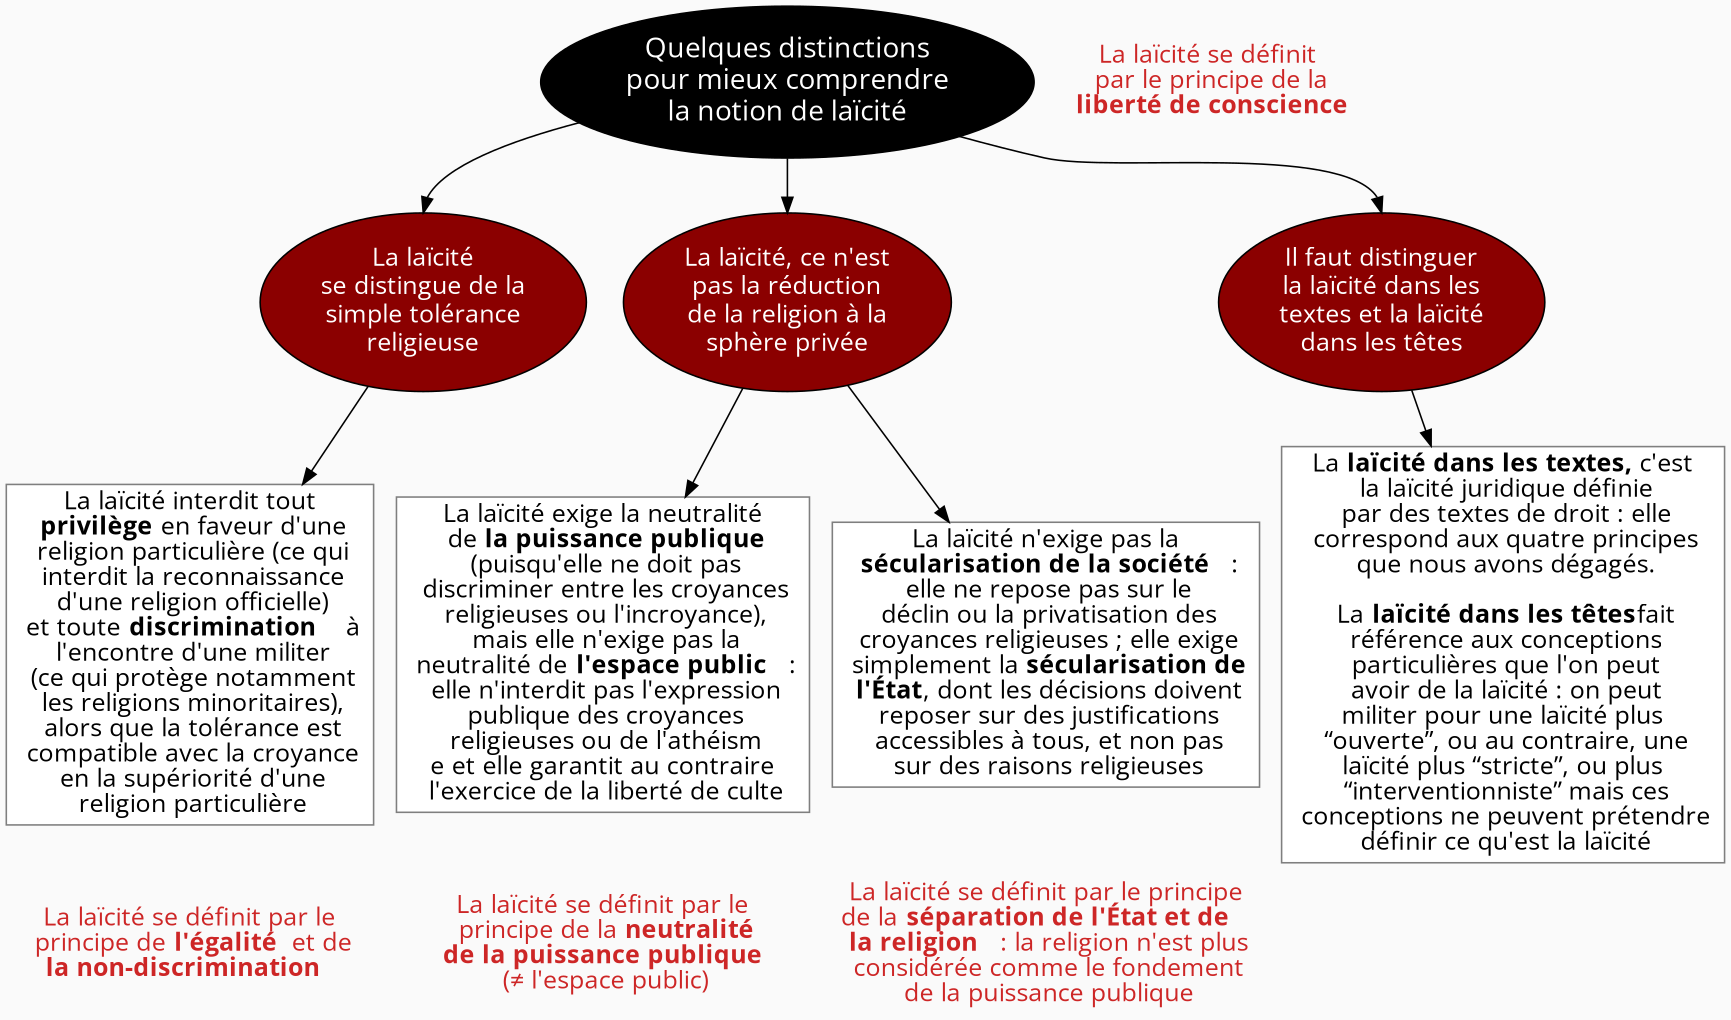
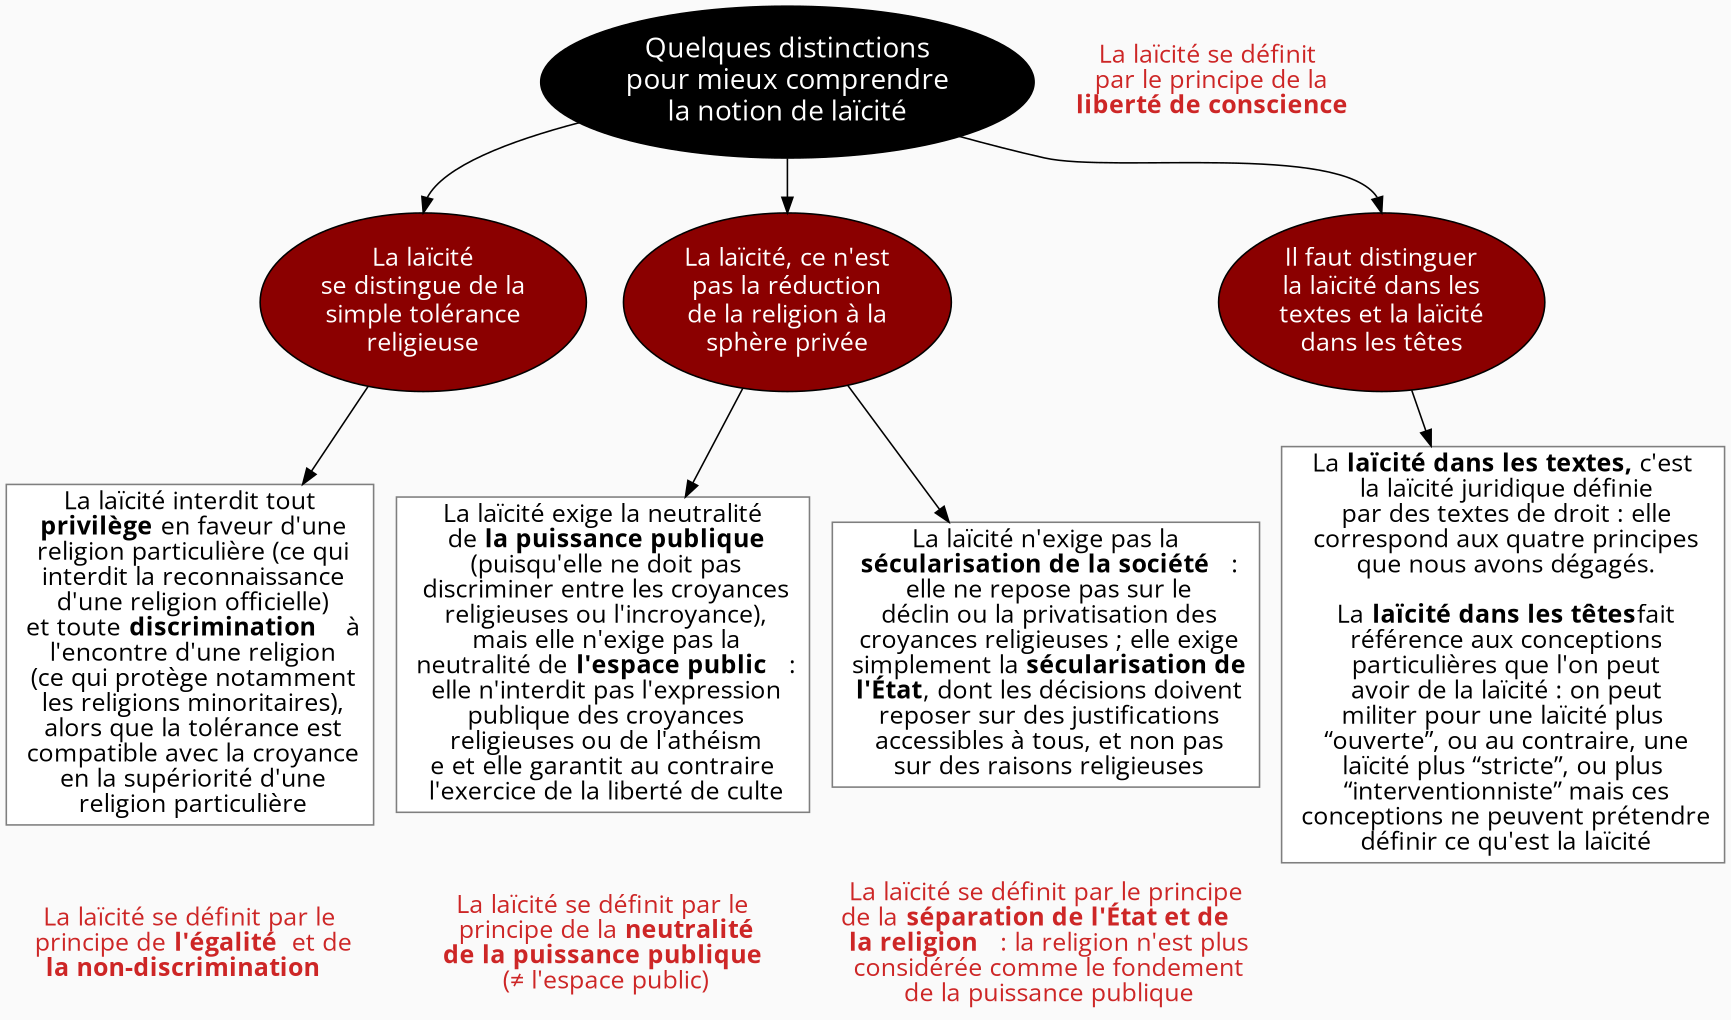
(190, 653) -> (190, 653)
